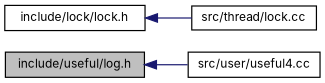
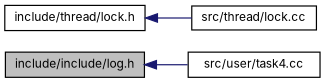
(75, 18) -> (75, 18)
(75, 65) -> (75, 65)
(254, 65) -> (254, 65)
